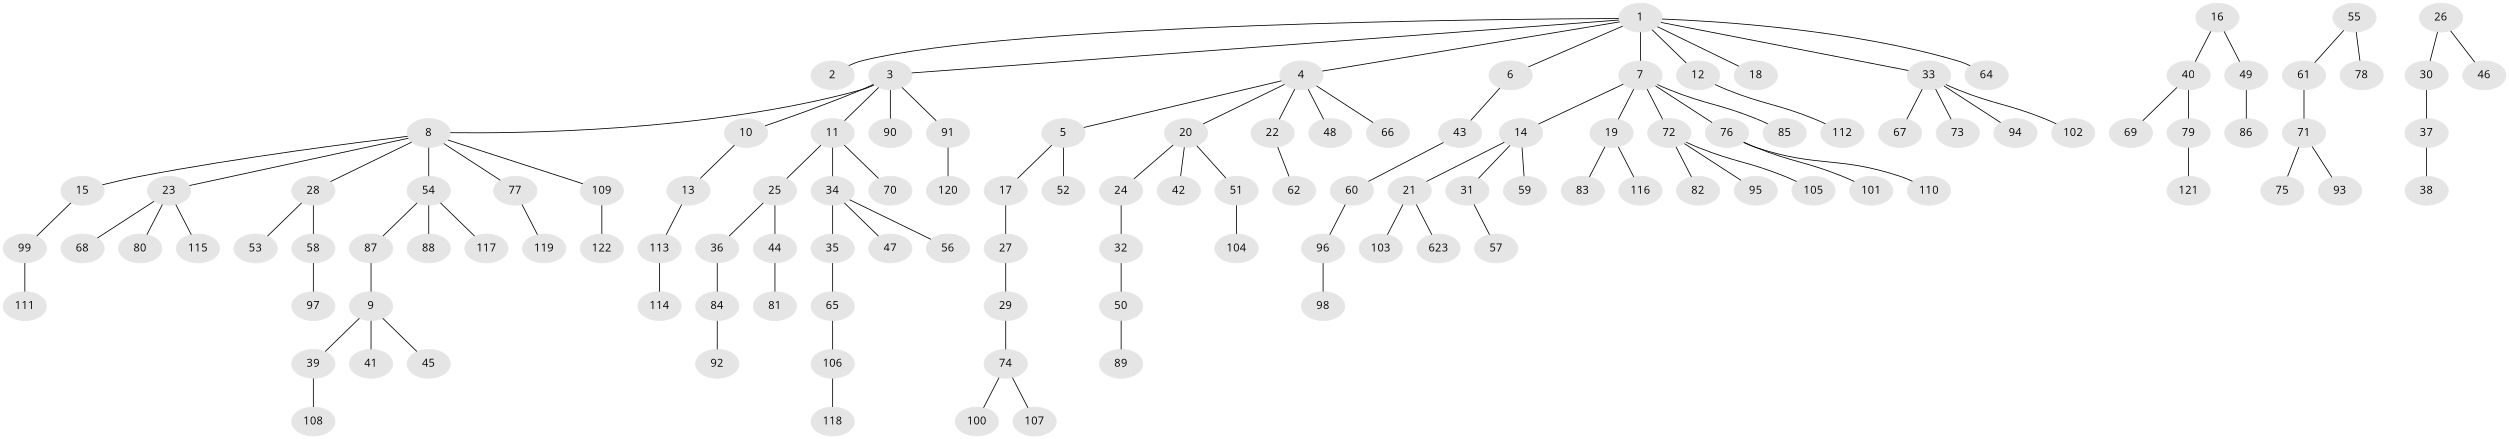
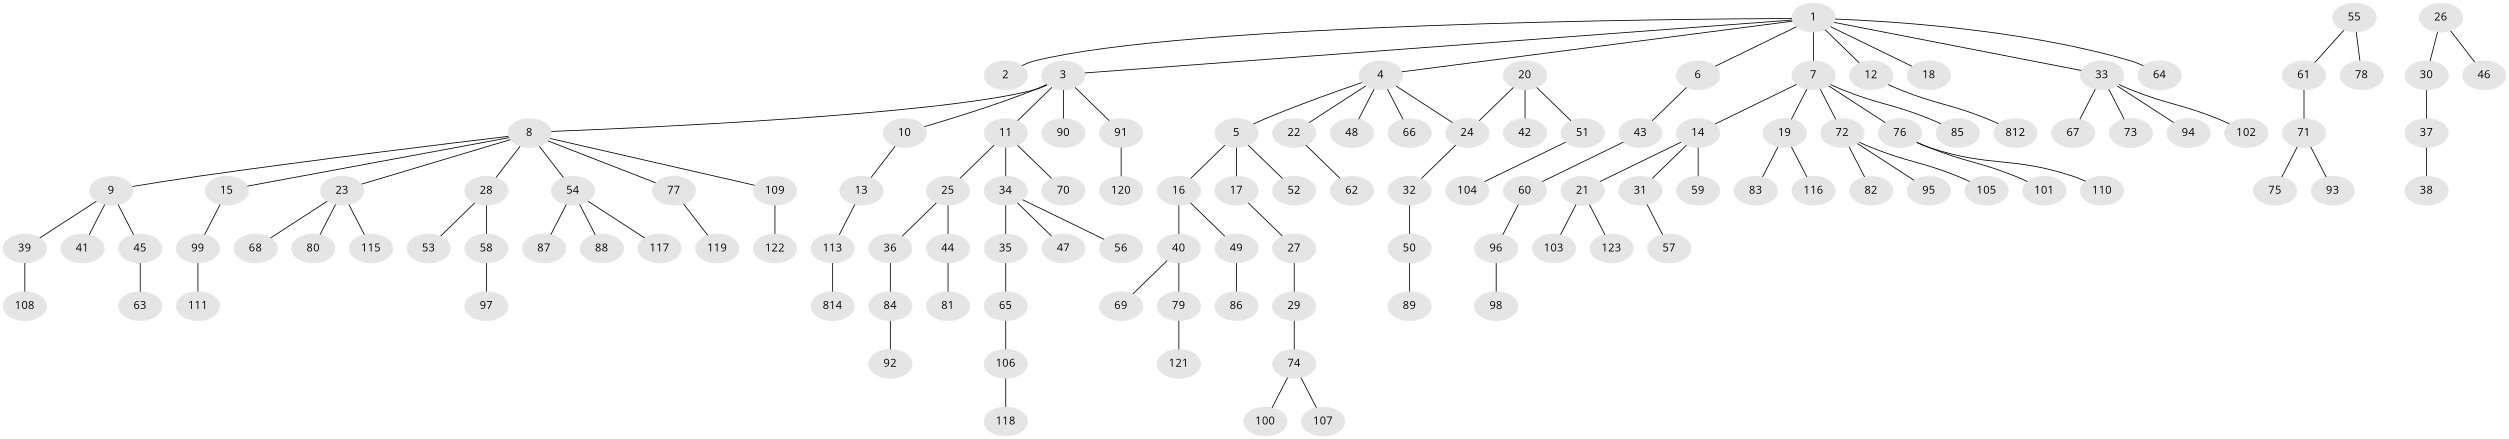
(1244, 104) -> (1424, 104)
(1842, 133) -> (2015, 133)
none -> (1208, 162)
(1438, 248) -> (1612, 248)
(371, 277) -> (320, 160)
none -> (140, 306)
(660, 306) -> (833, 306)
